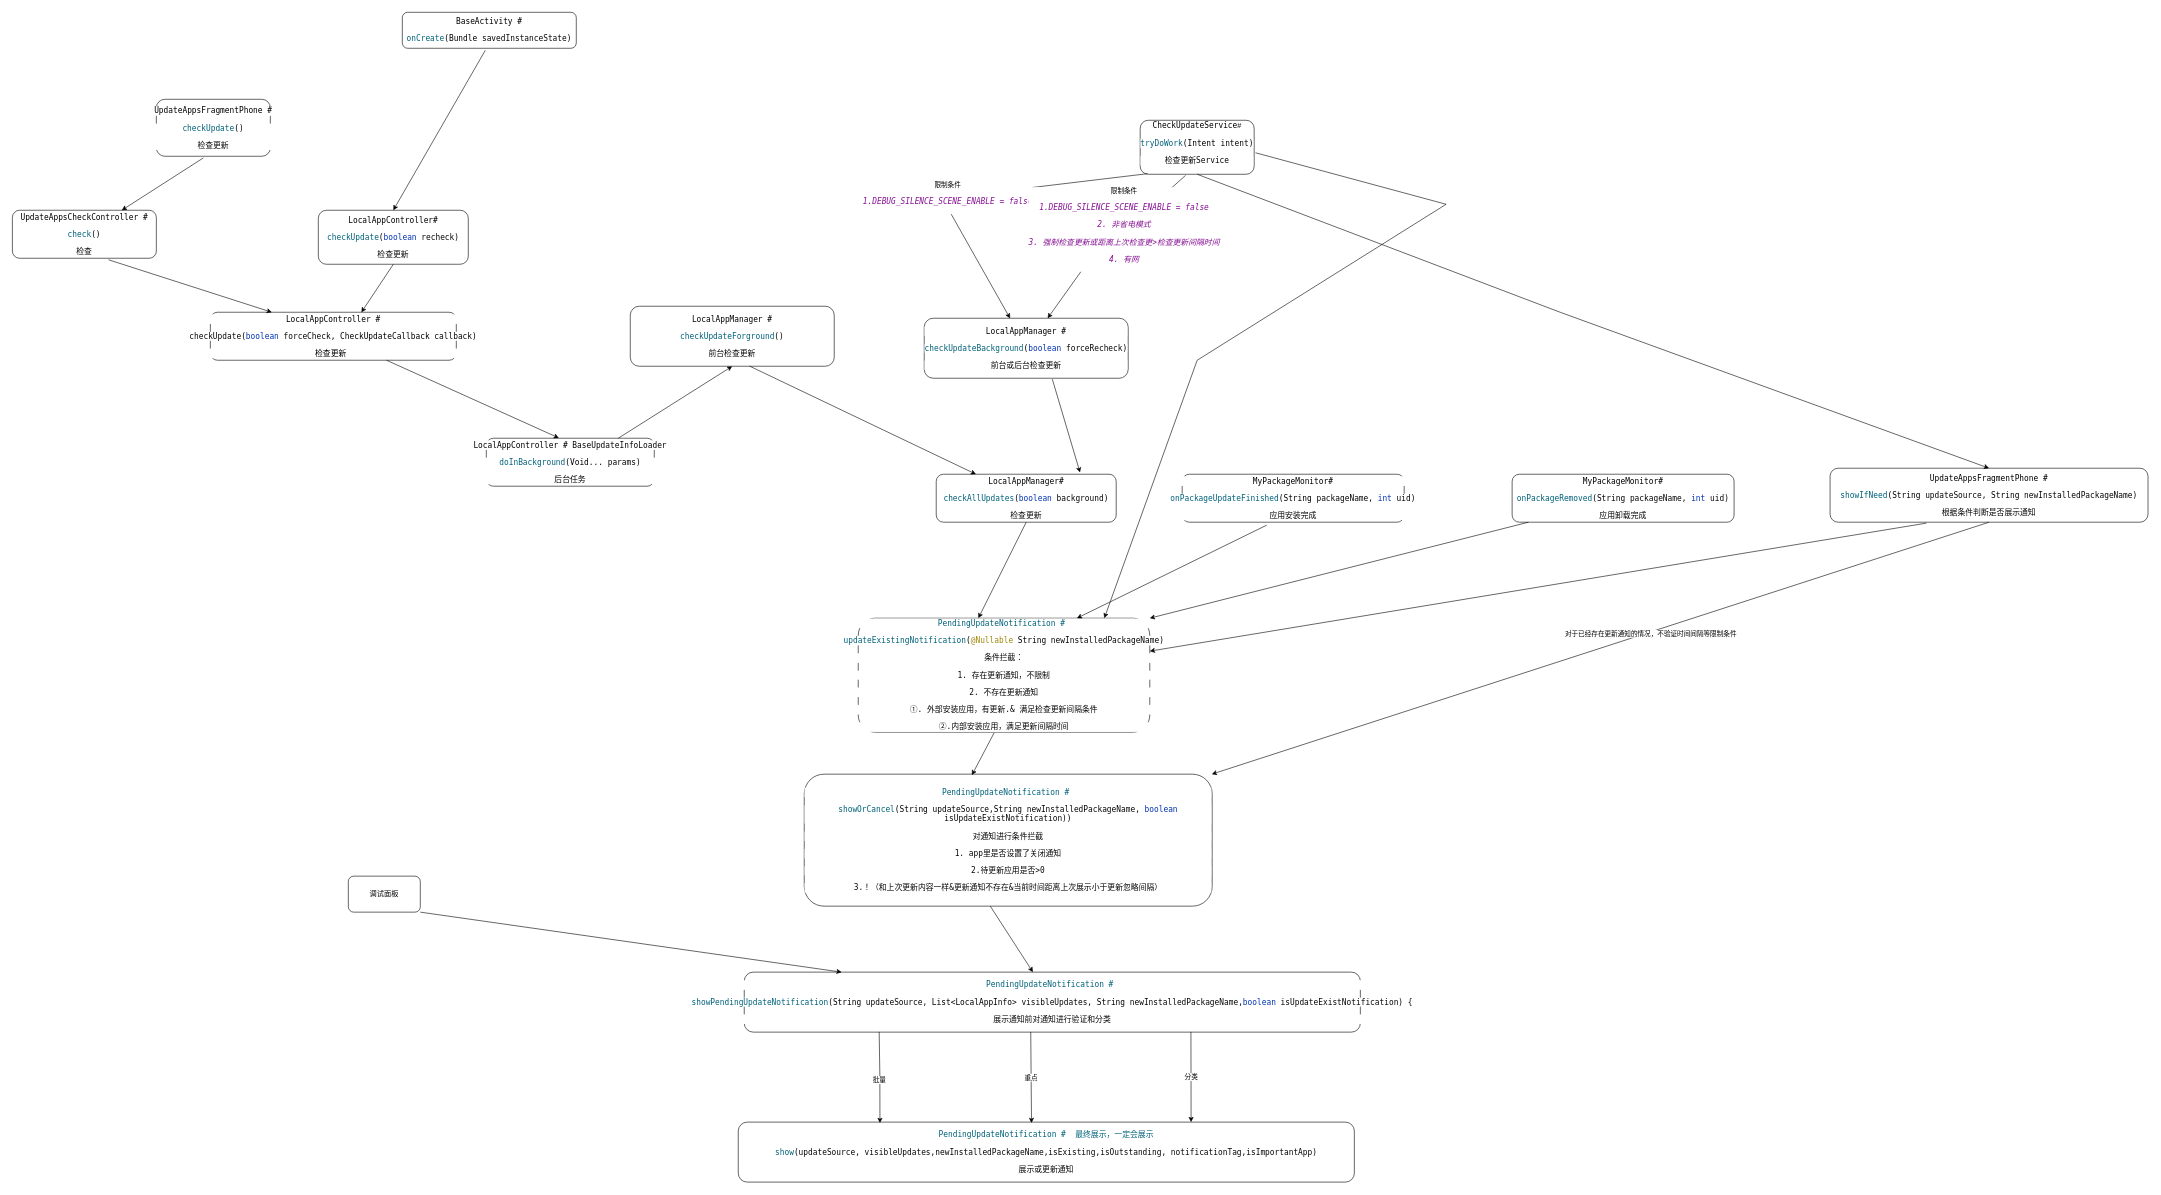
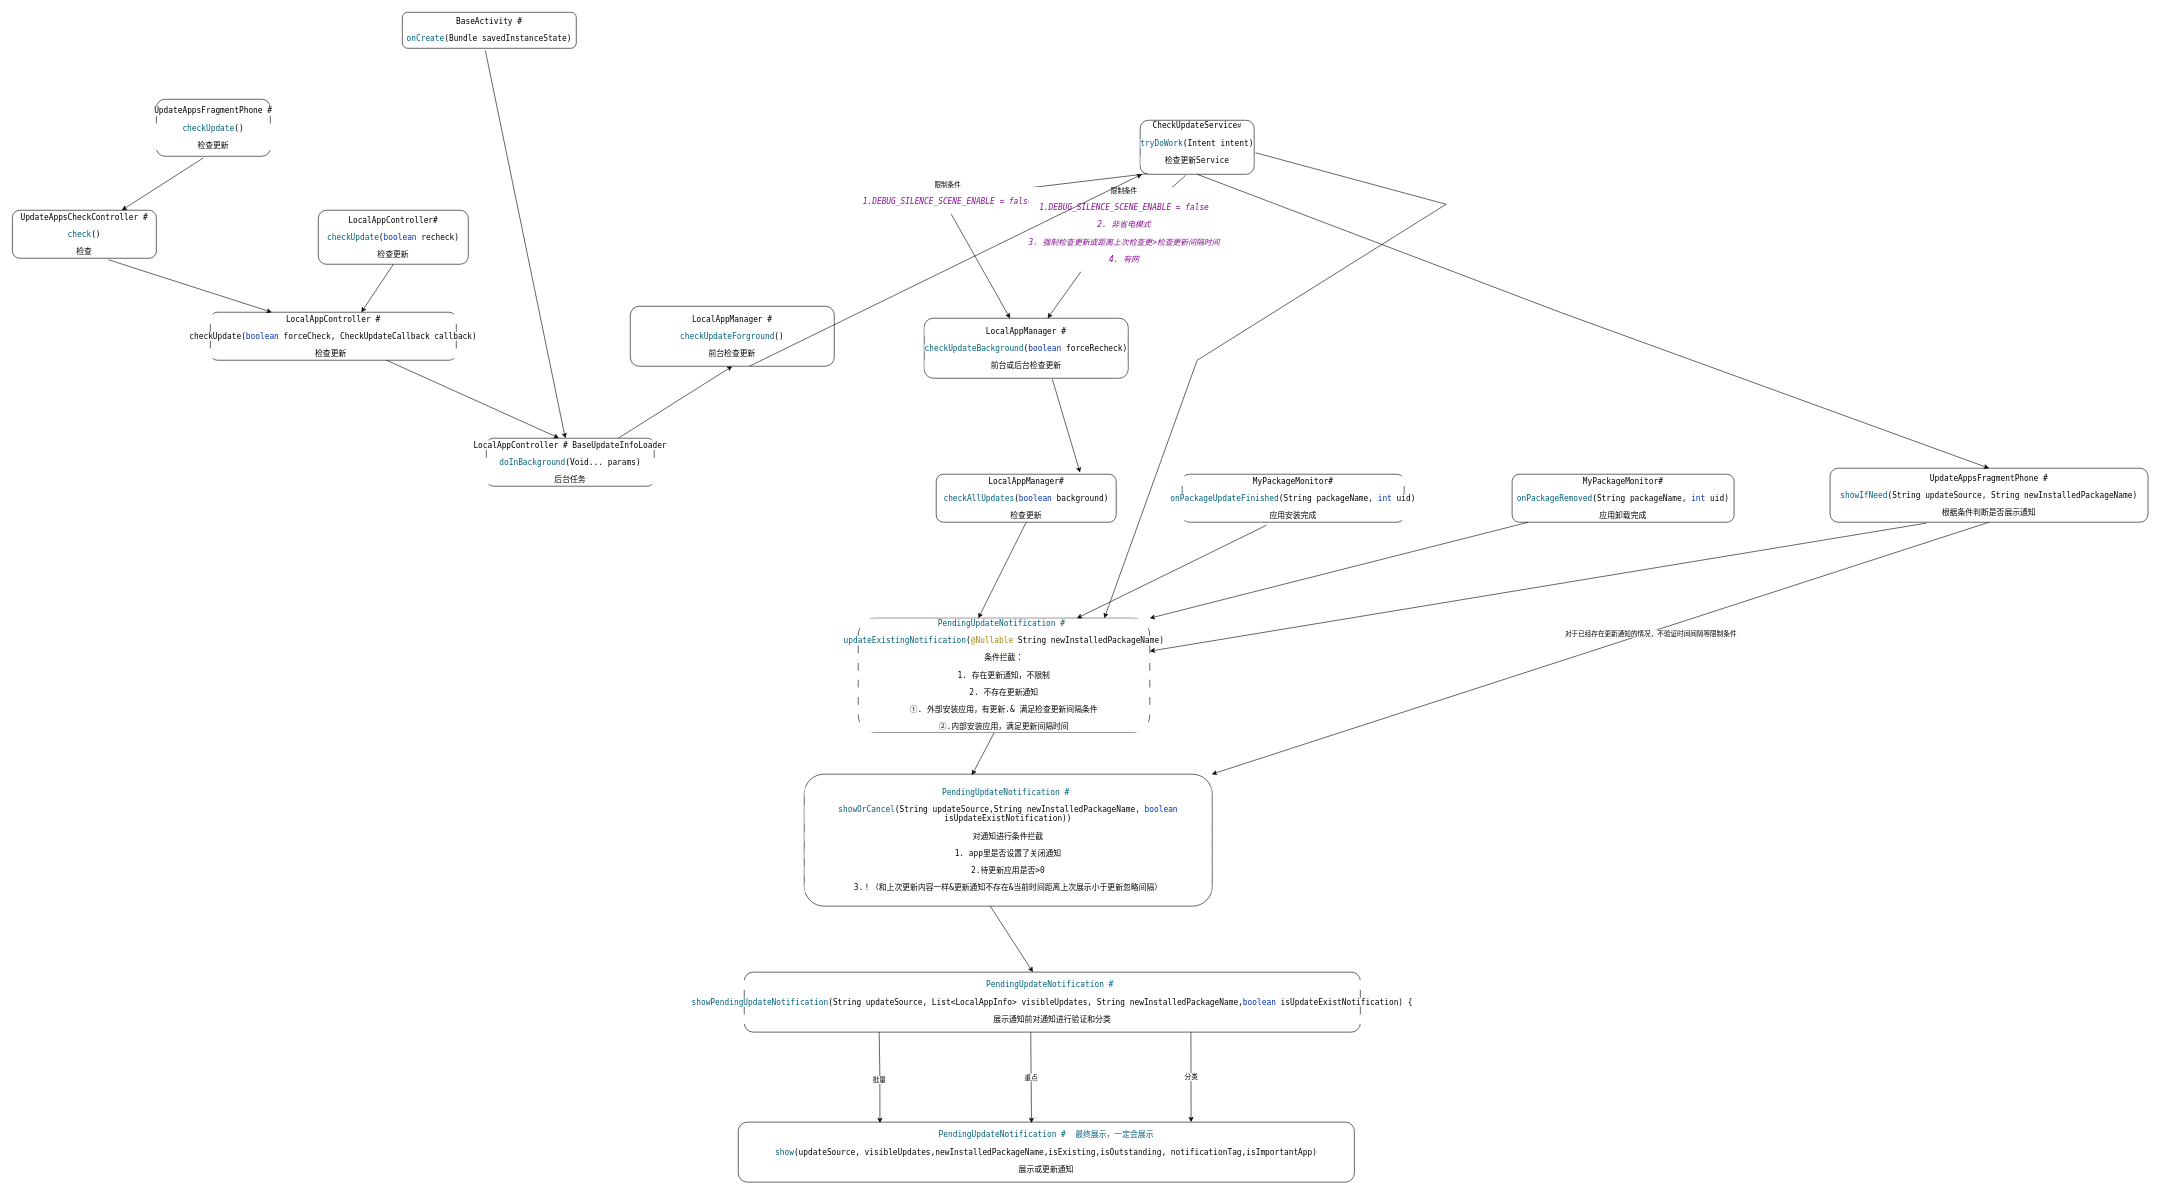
(440, 129) -> (525, 242)
(861, 419) -> (944, 271)
(384, 894) -> none
(629, 942) -> none
